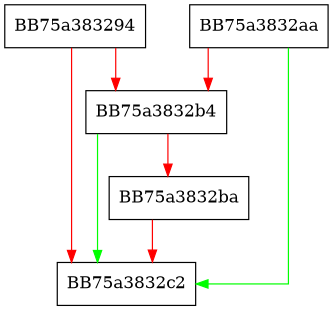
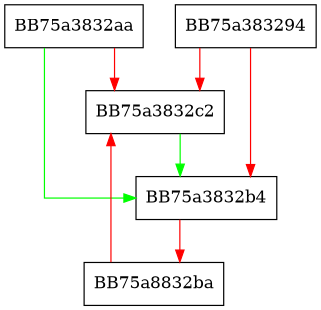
(208, 63) -> (44, 163)
(98, 192) -> (180, 149)
(179, 198) -> (154, 284)
(288, 206) -> (115, 63)
